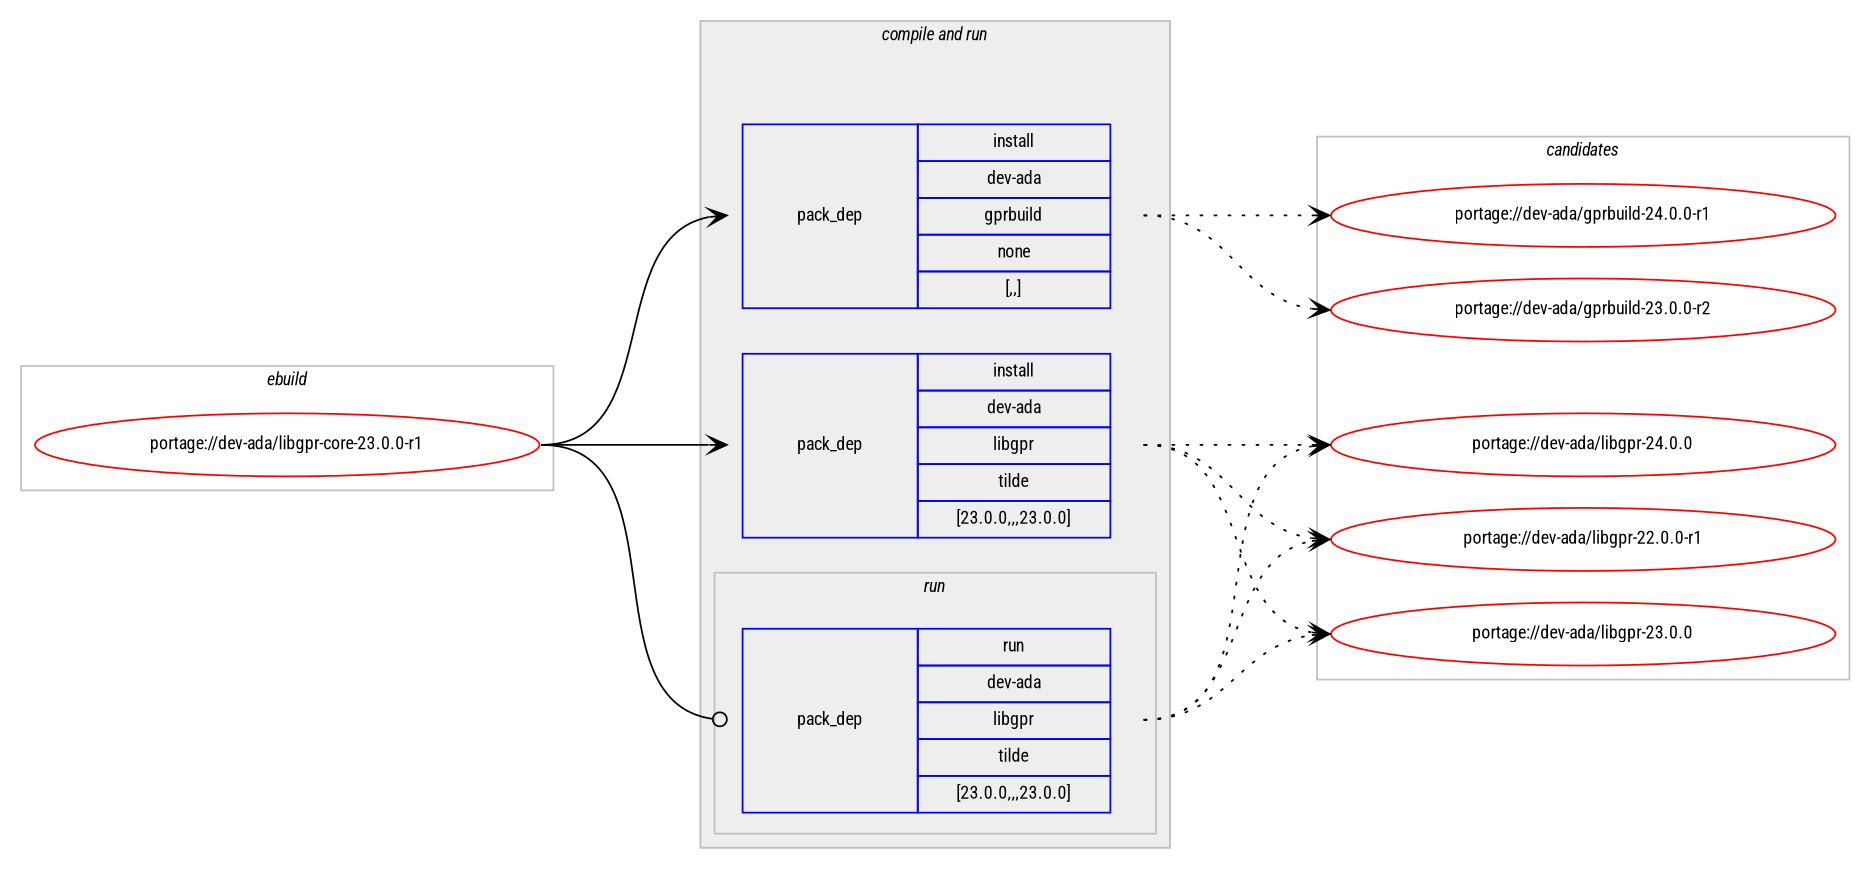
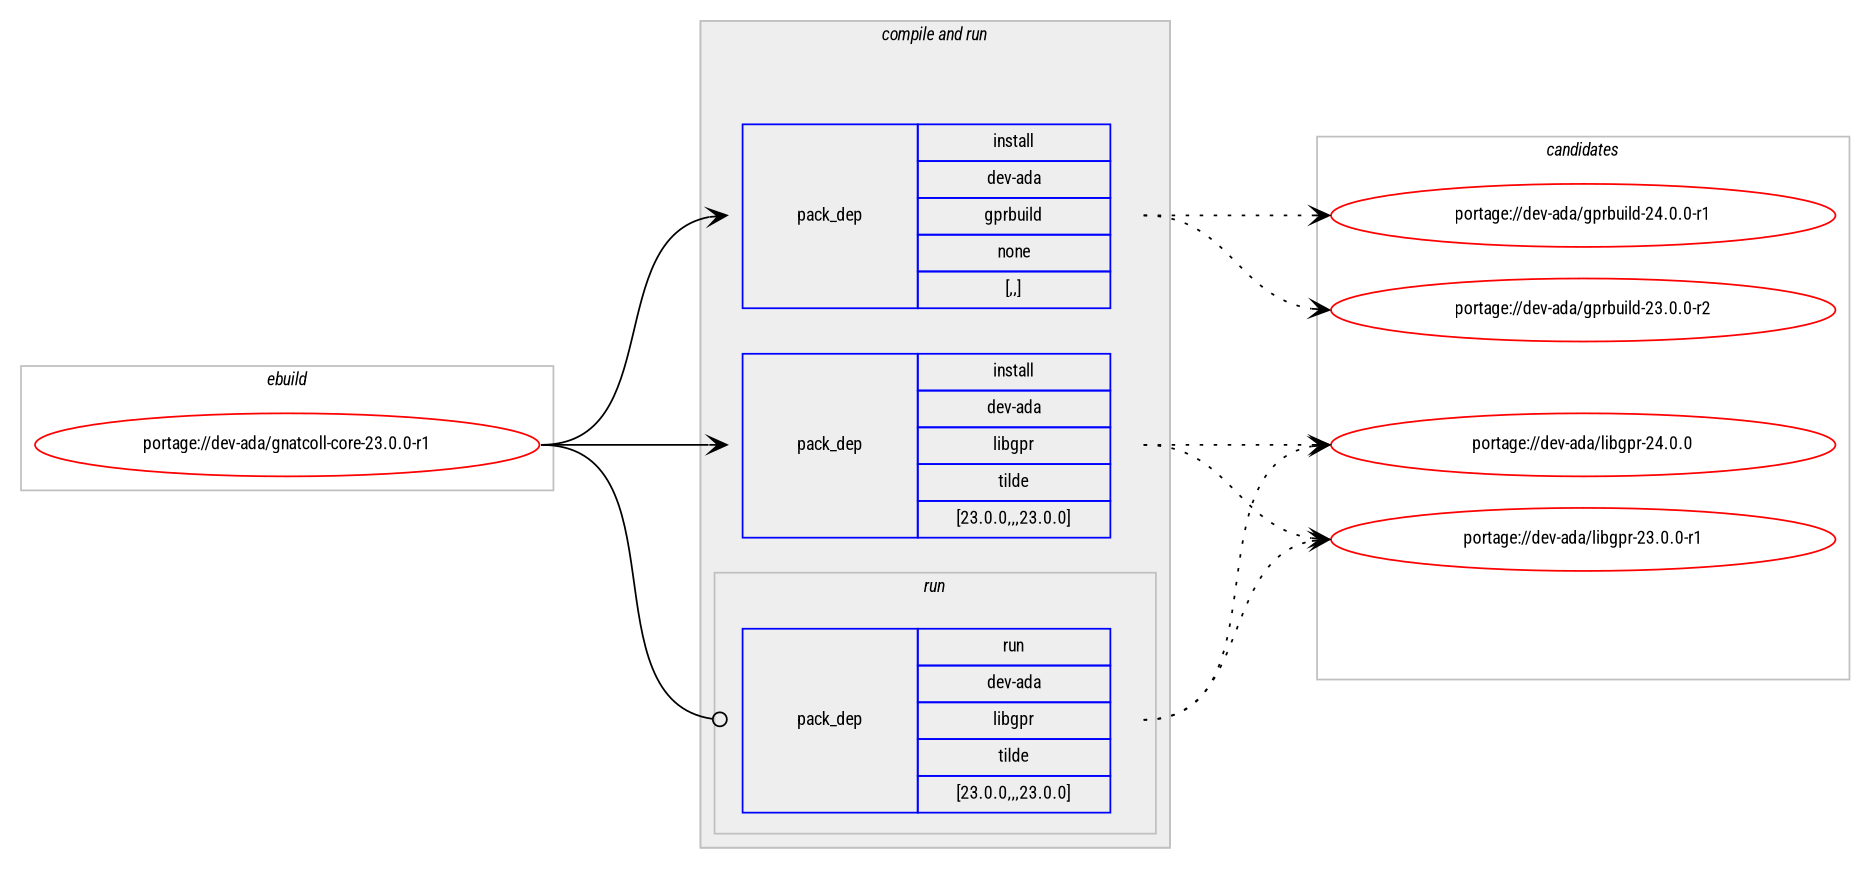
(287, 445) -> (287, 445)
(1583, 539) -> (1583, 539)
(1583, 634) -> none
